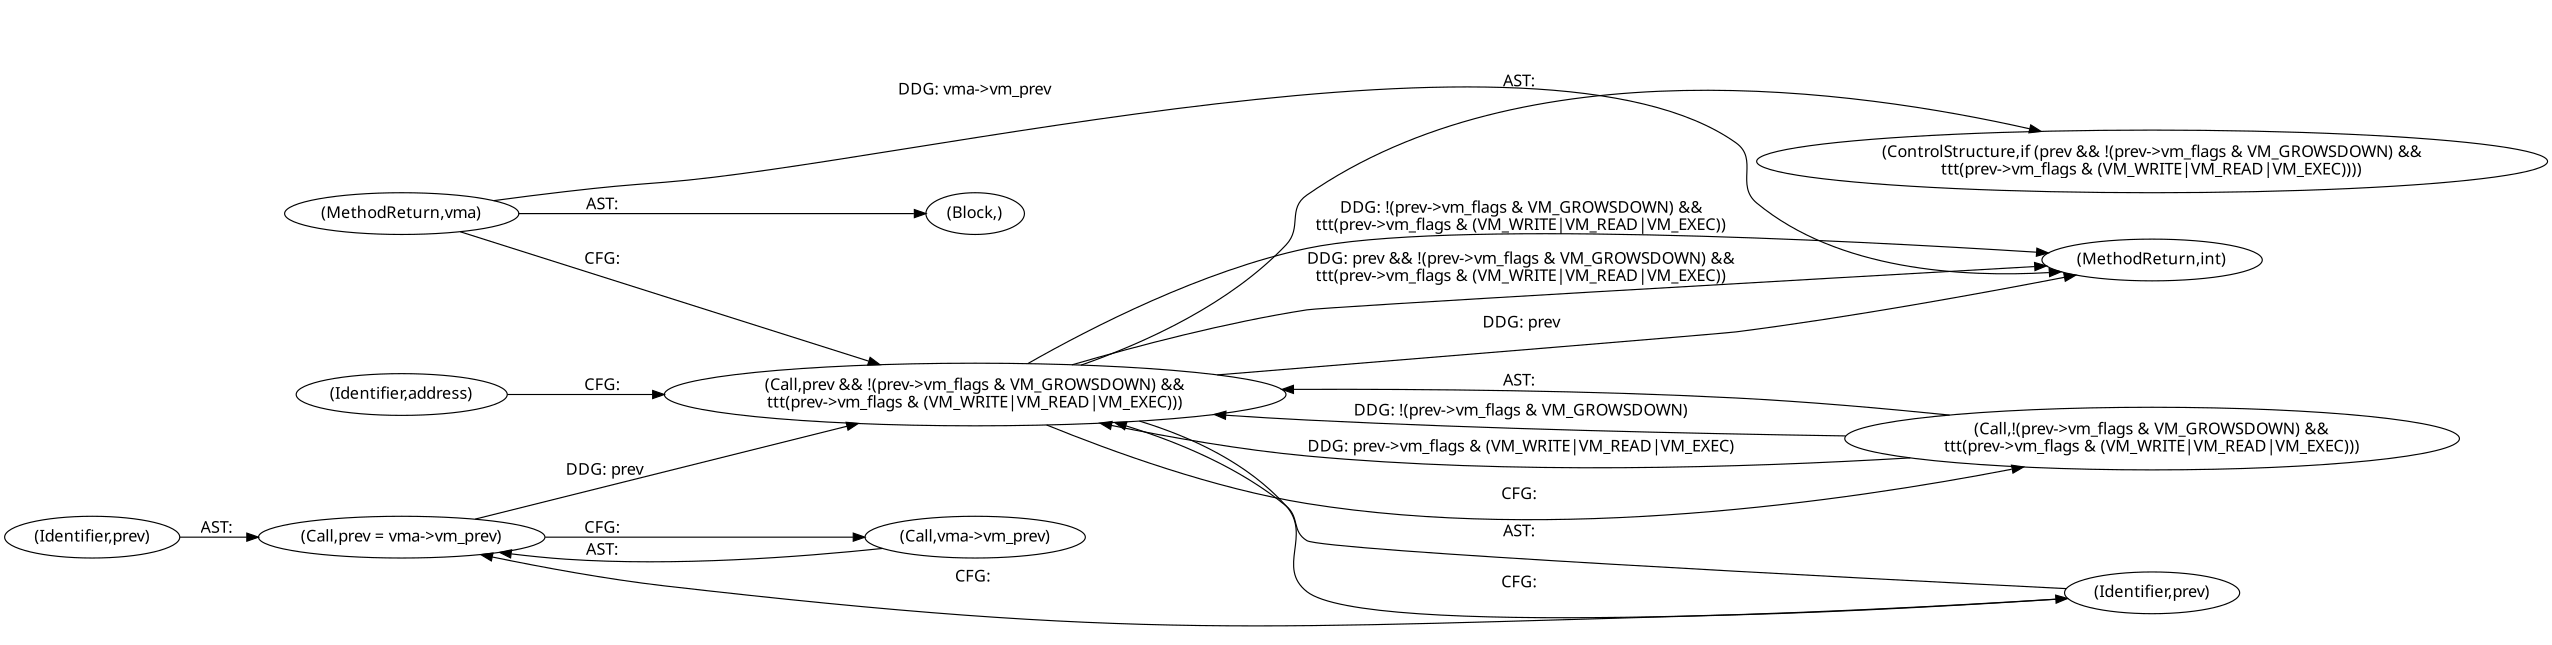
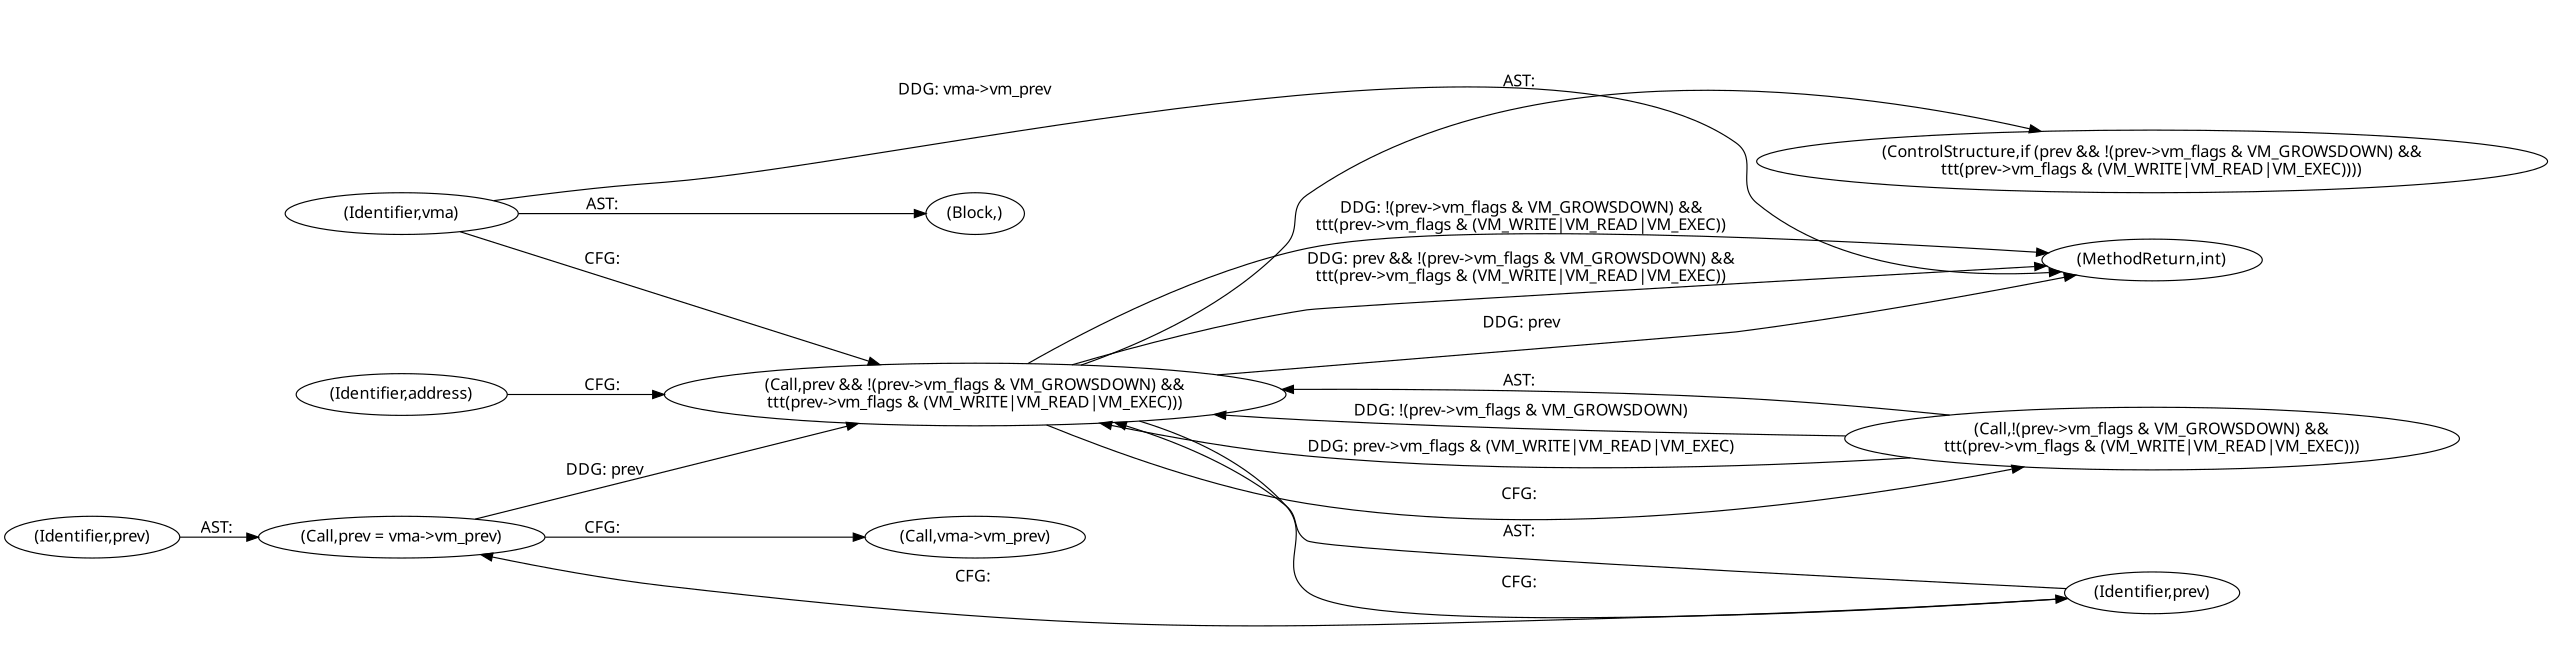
(402, 214) -> (402, 214)
(697, 561) -> none
